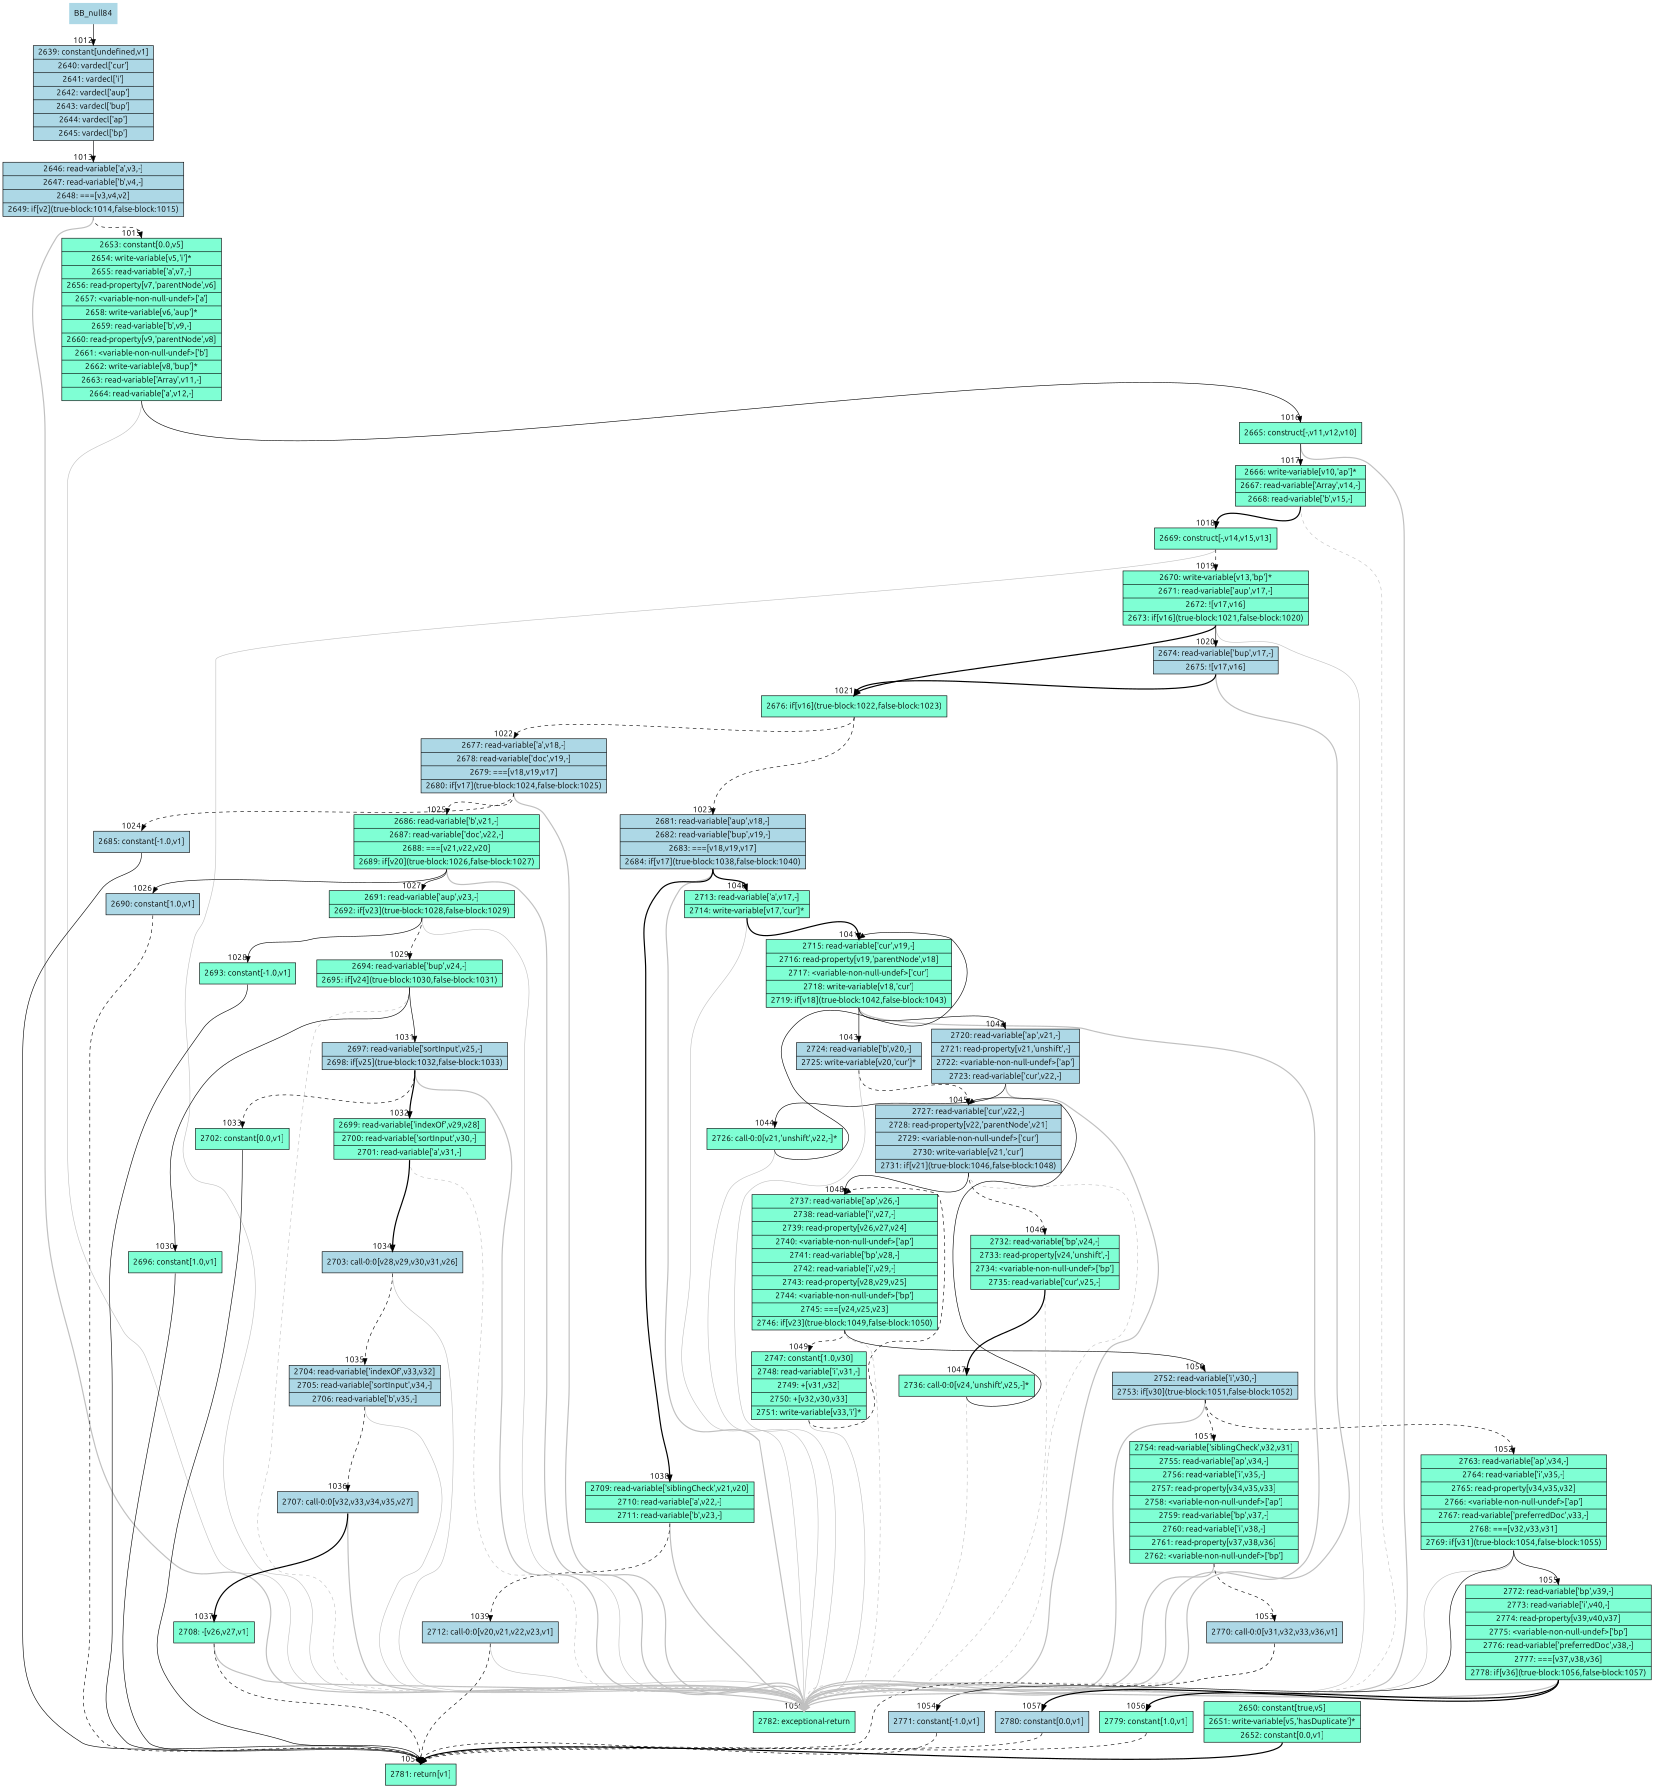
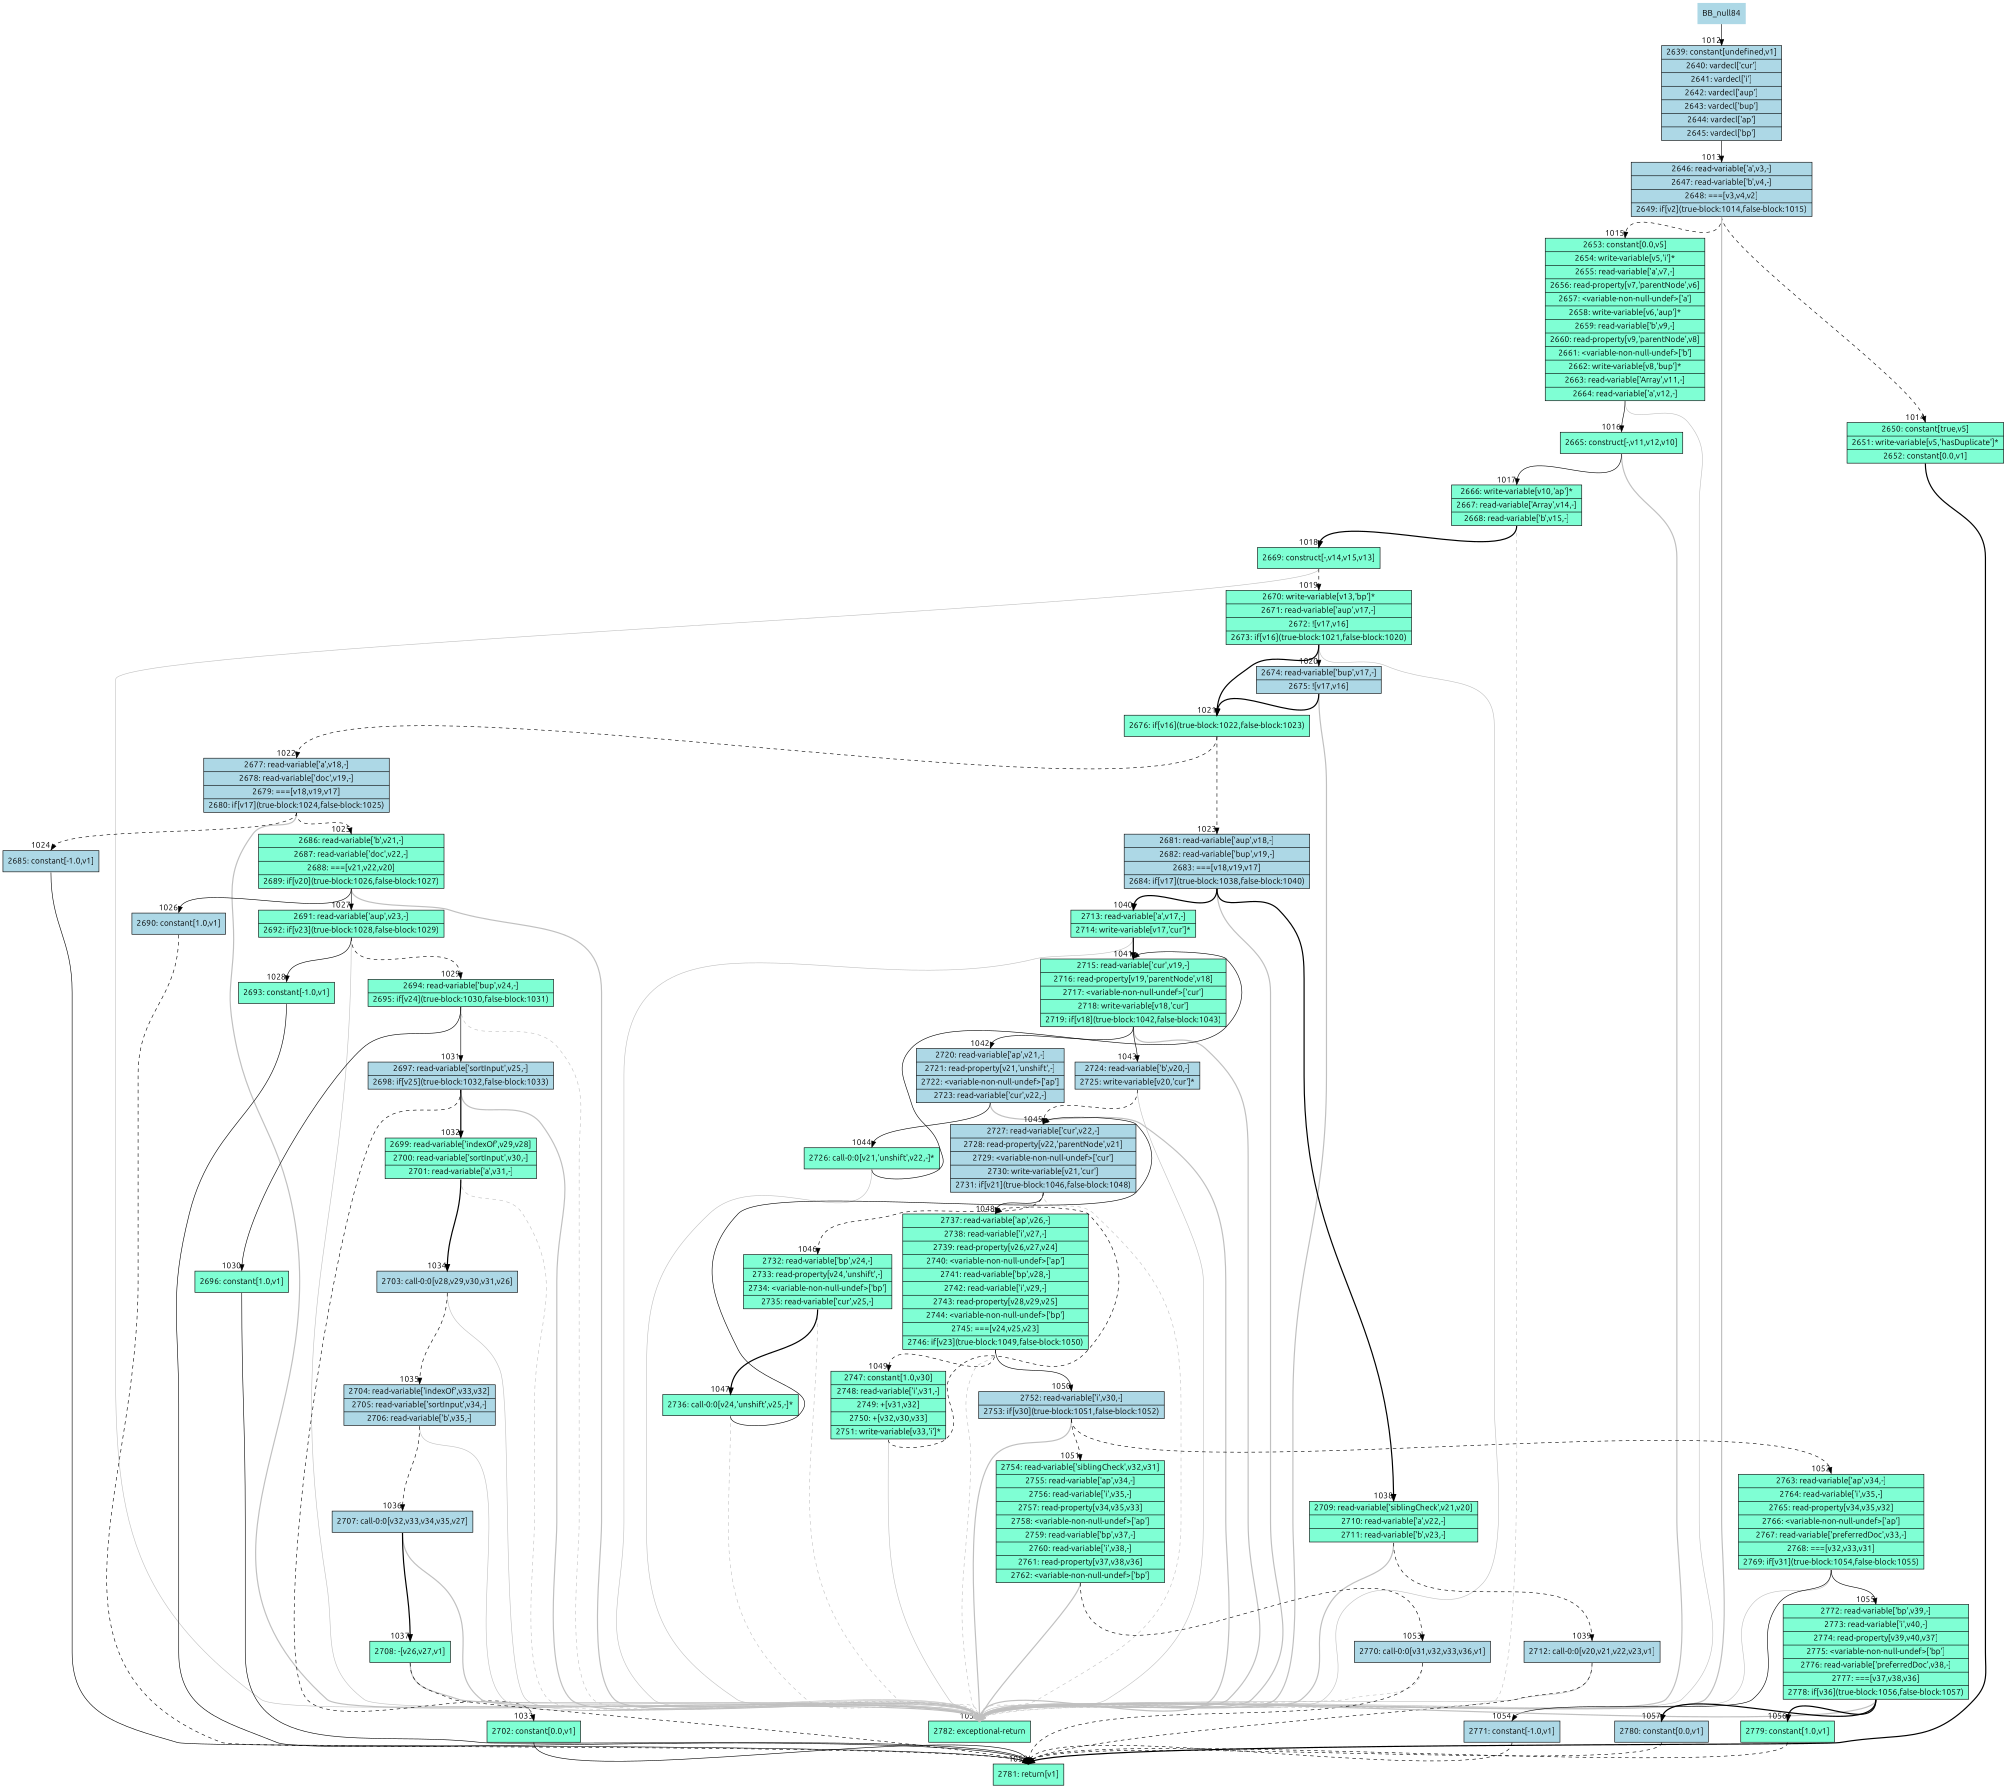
none -> (1821, 318)
